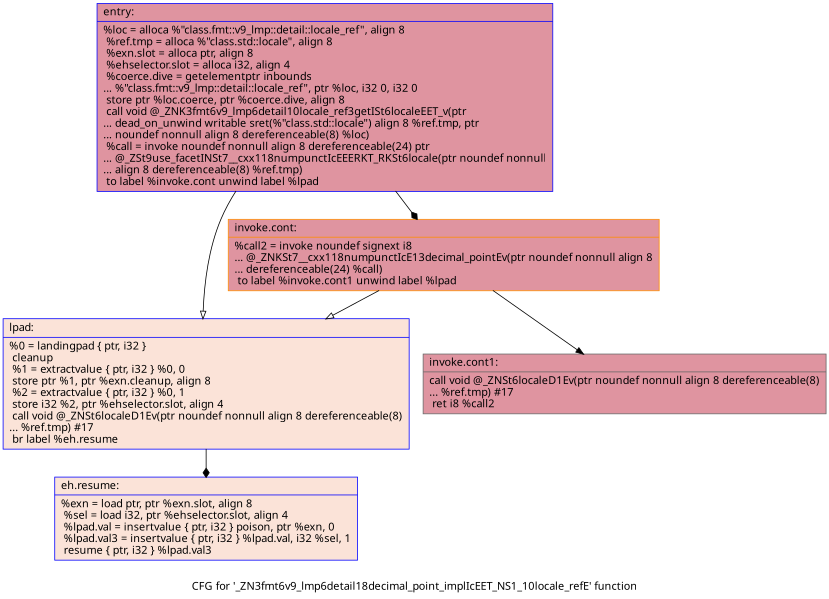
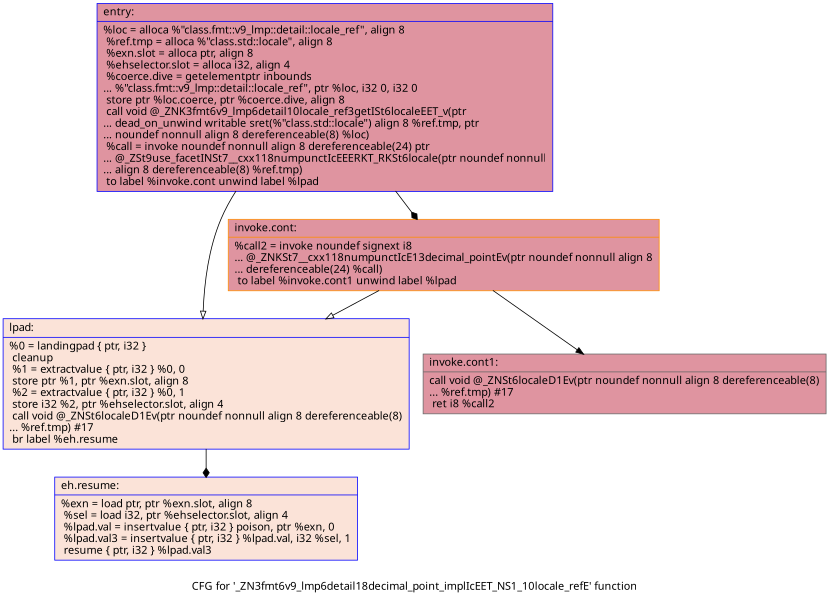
(110, 381) -> (99, 381)
